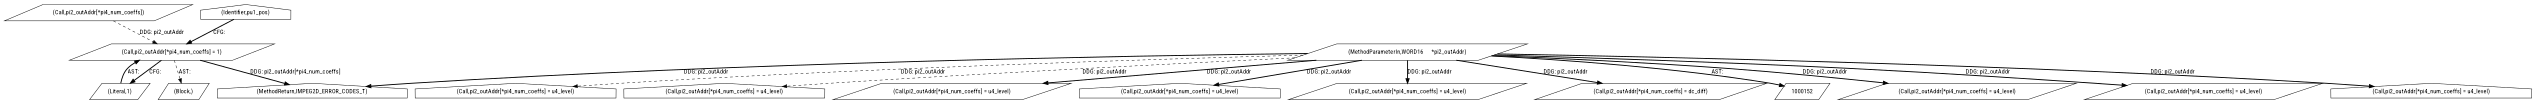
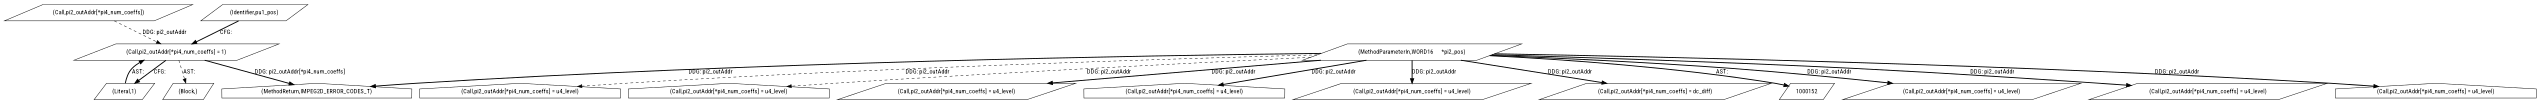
(246, 13) -> (254, 13)
(1408, 52) -> (1412, 52)
